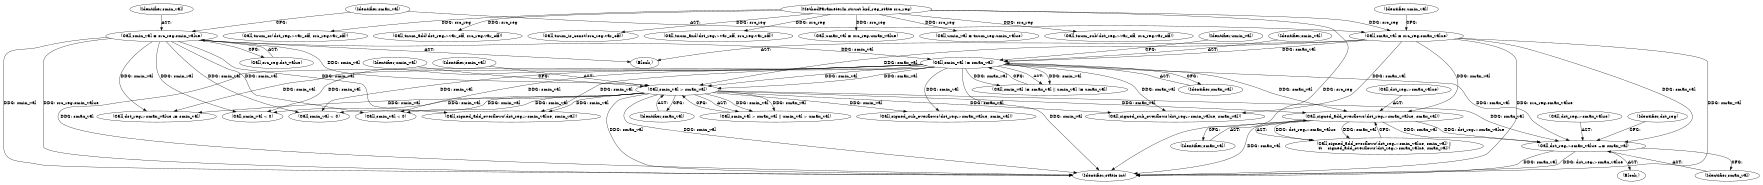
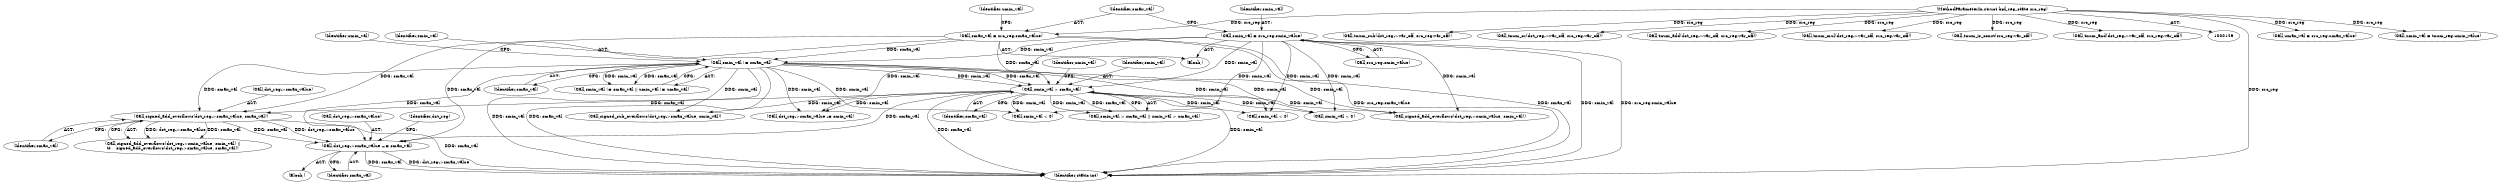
none -> (1857, 36)
none -> (2224, 36)
(277, 63) -> (1383, 63)
(1175, 117) -> none
